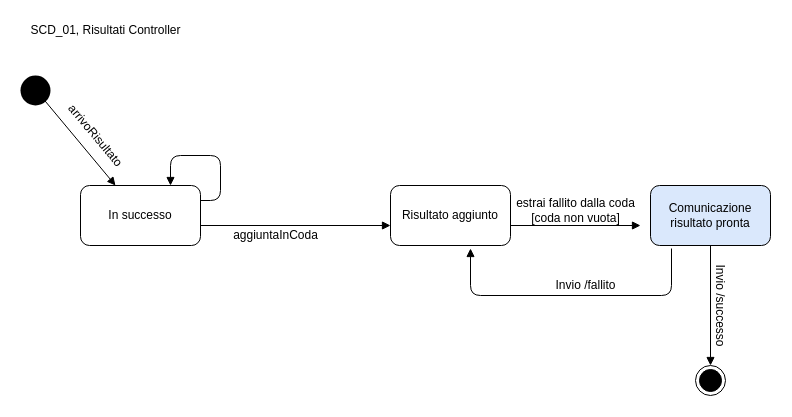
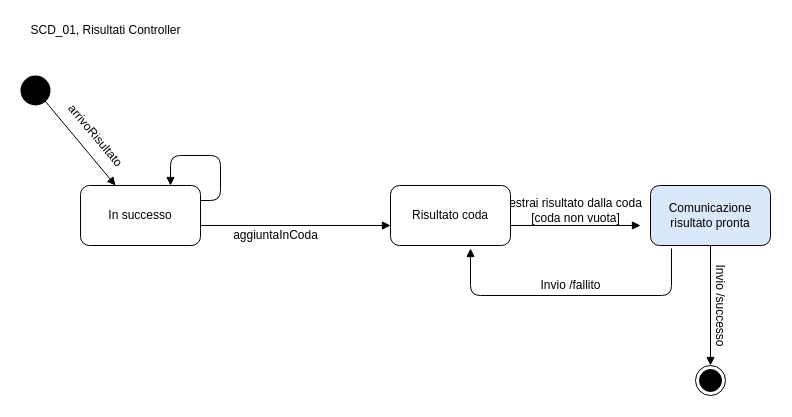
(576, 211) -> (576, 211)
(451, 216) -> (451, 216)
(586, 286) -> (571, 286)
